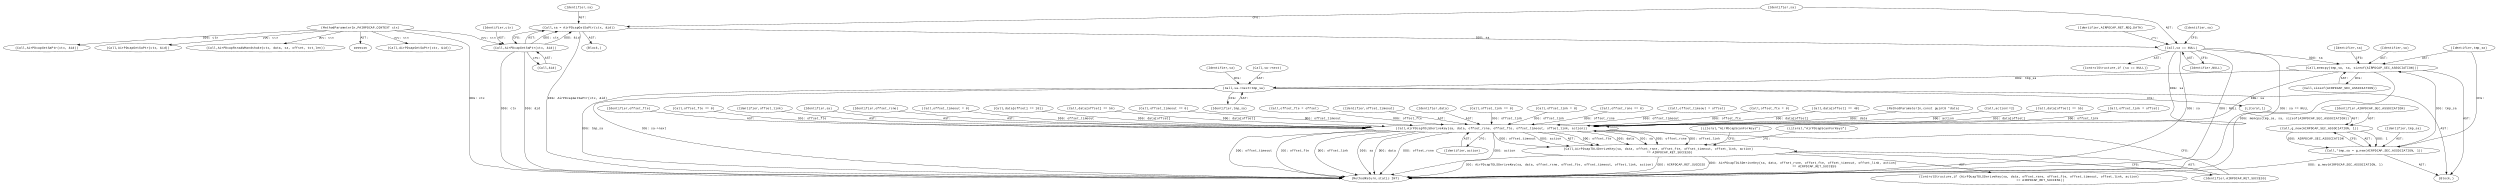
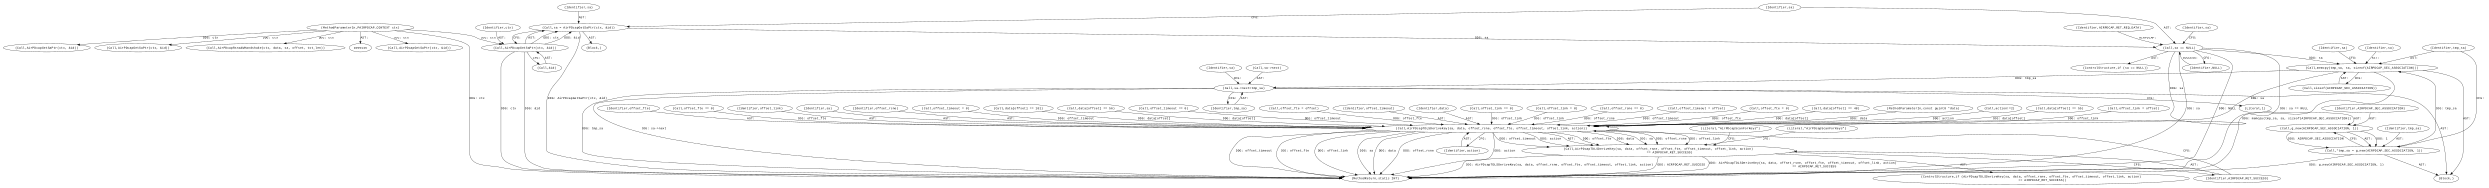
(2155, 38) -> (2149, 38)
(2192, 58) -> (2191, 58)
